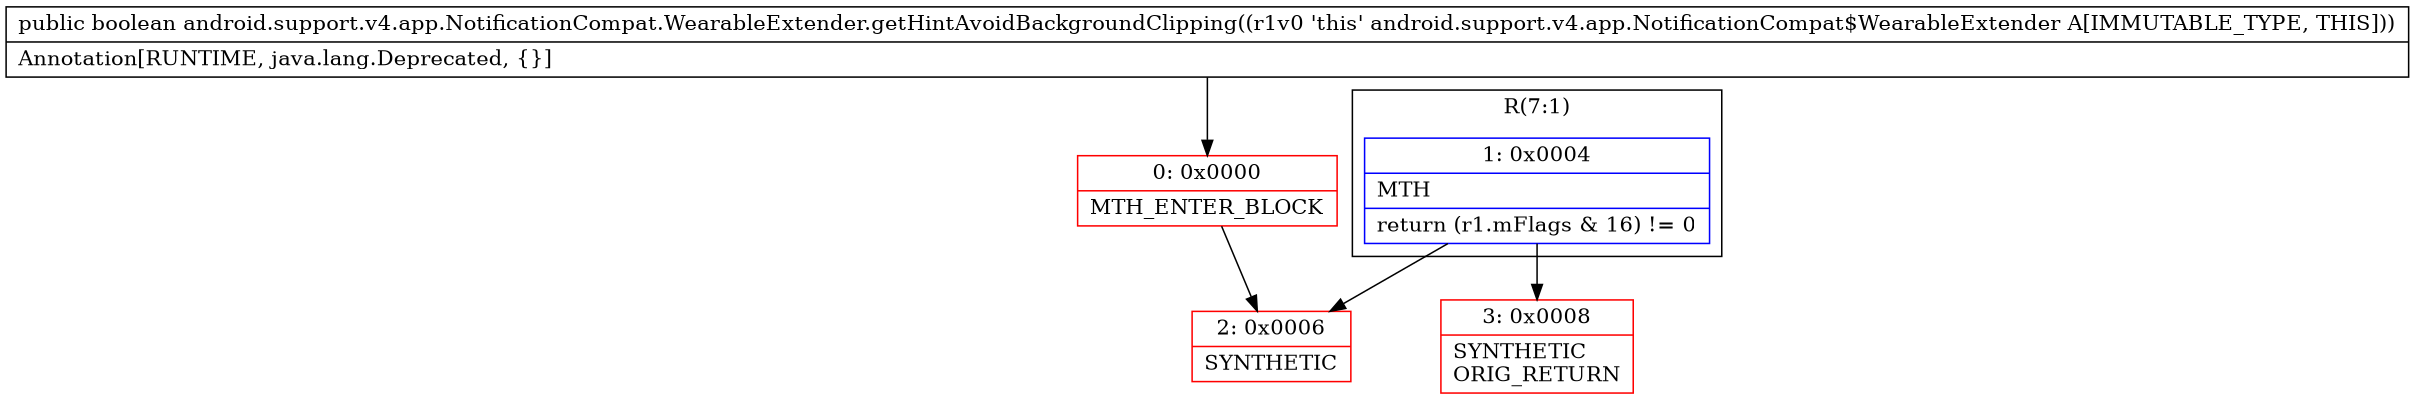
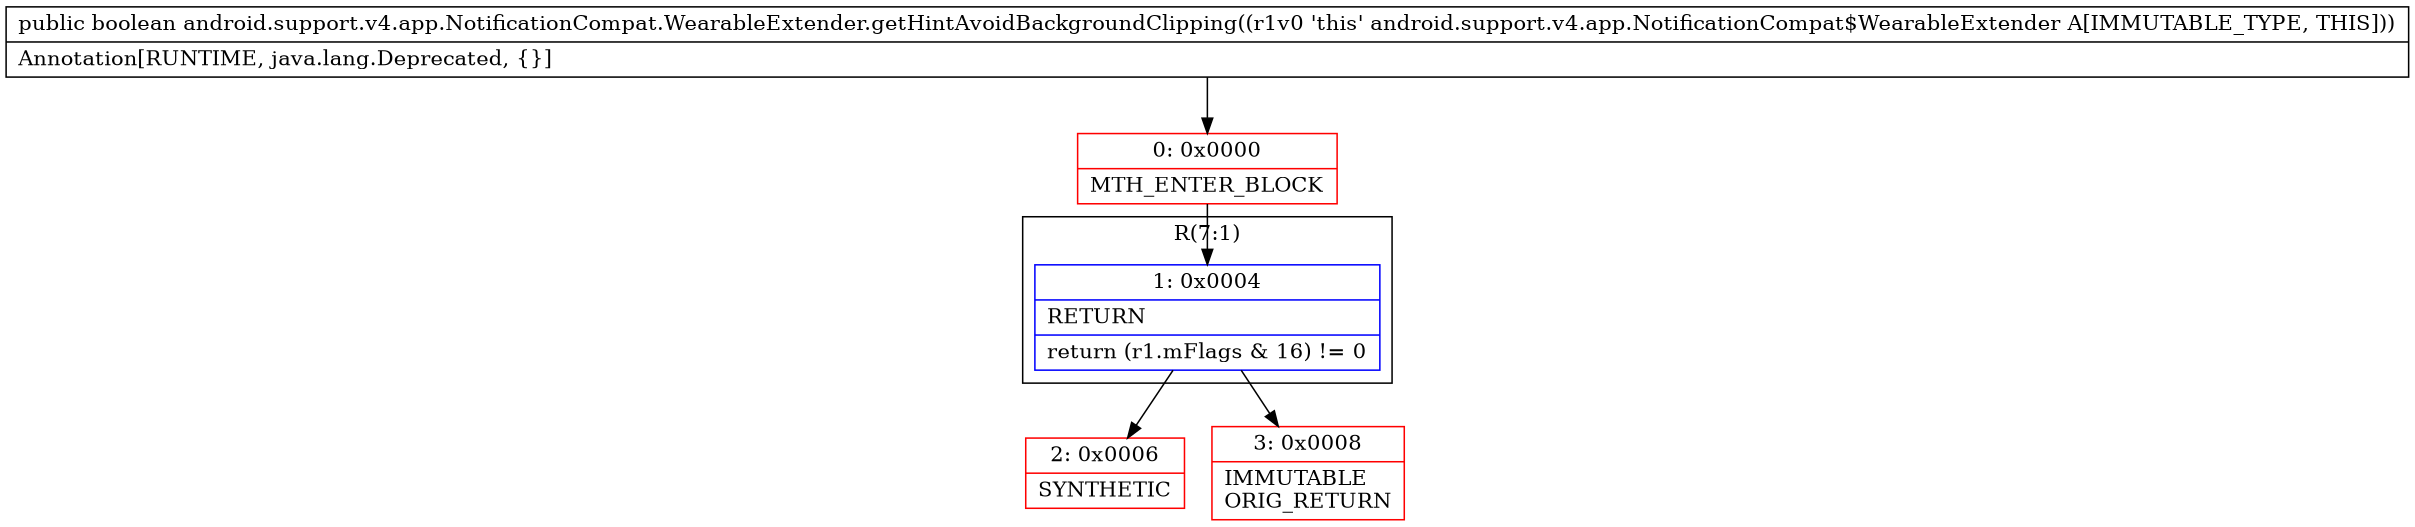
(1404, 190) -> (1097, 317)
(1236, 261) -> (1207, 227)
(1520, 352) -> (1296, 479)
